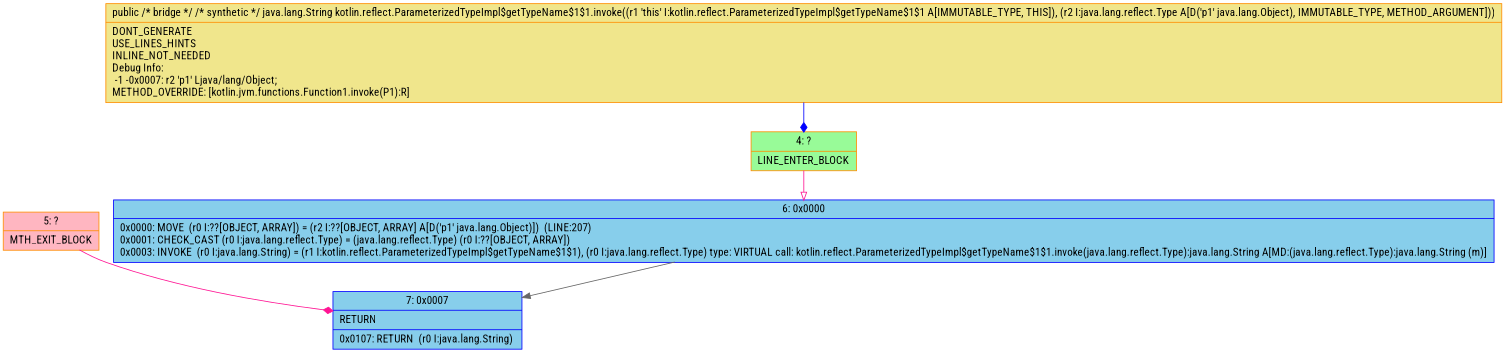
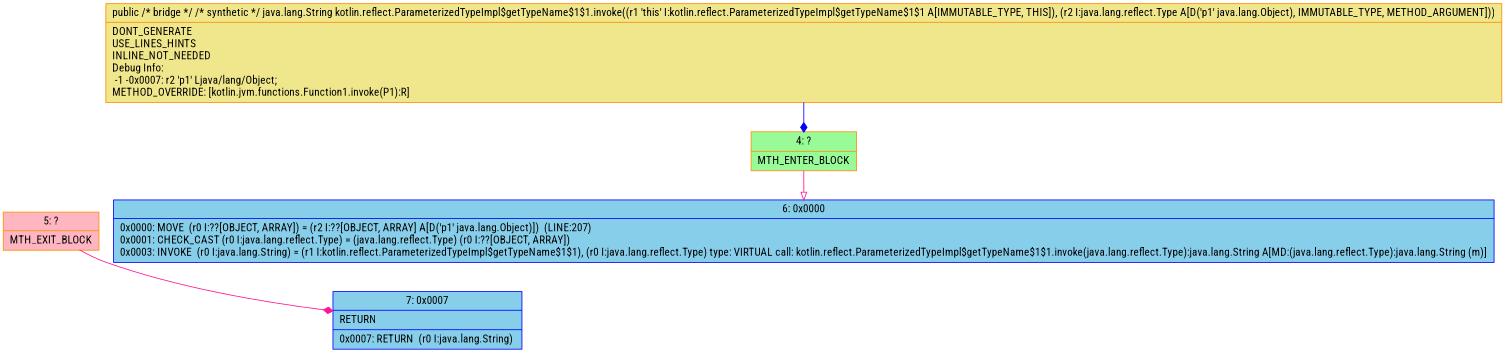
(803, 161) -> (804, 161)
(602, 279) -> none
(427, 339) -> (427, 339)
